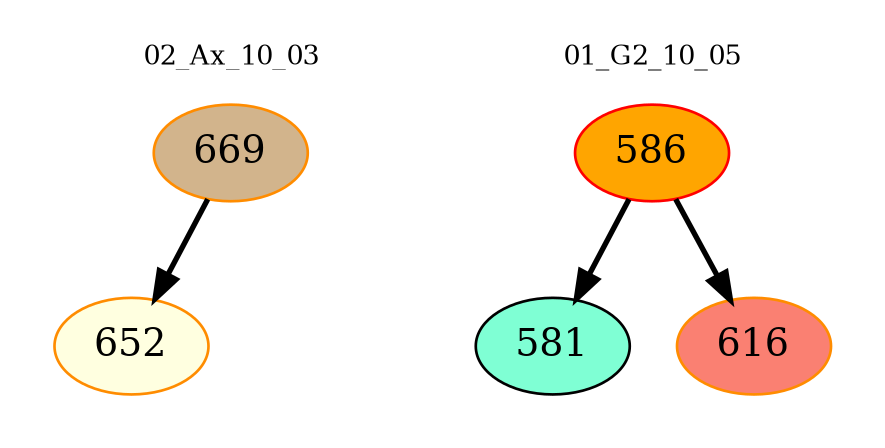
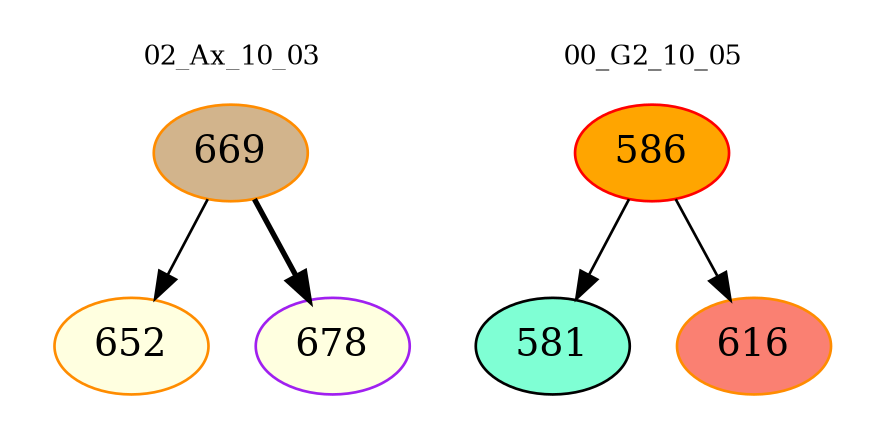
(653, 58) -> (653, 58)
(188, 237) -> (188, 237)
(609, 237) -> (609, 237)
(697, 238) -> (697, 238)
none -> (333, 346)
